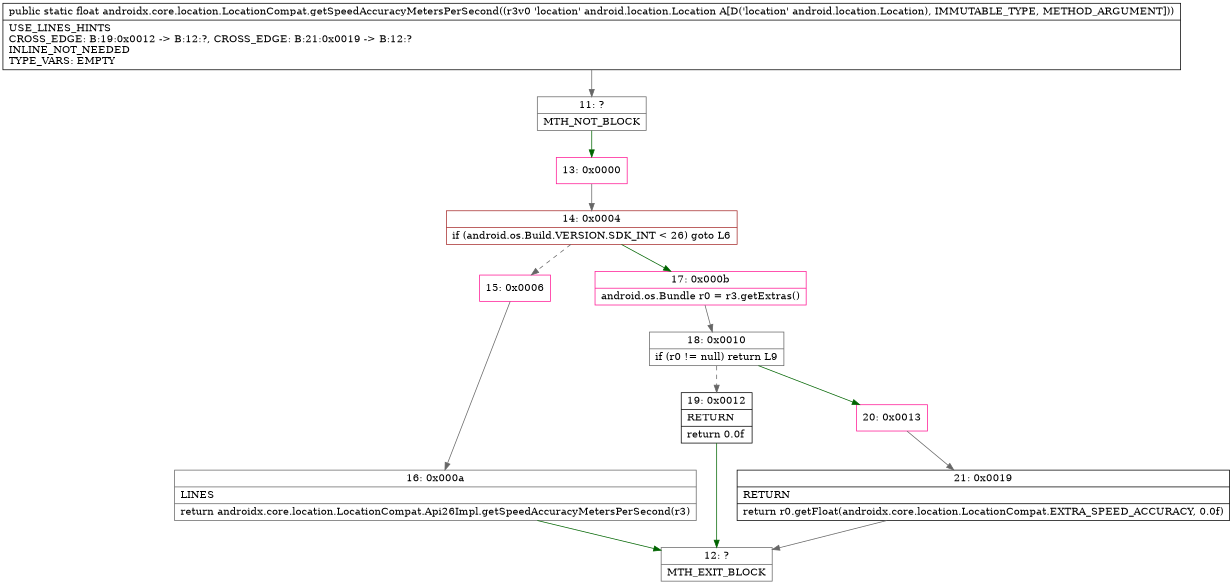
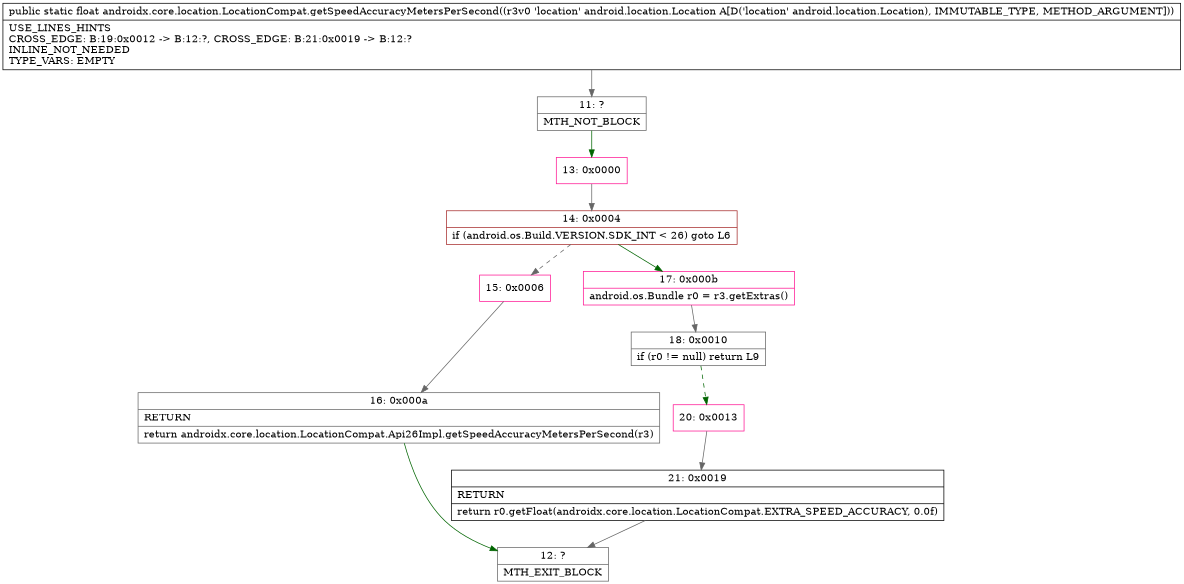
(806, 384) -> (703, 381)
(717, 418) -> none
(198, 495) -> (168, 418)
